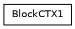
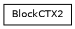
(38, 15) -> (38, 15)
